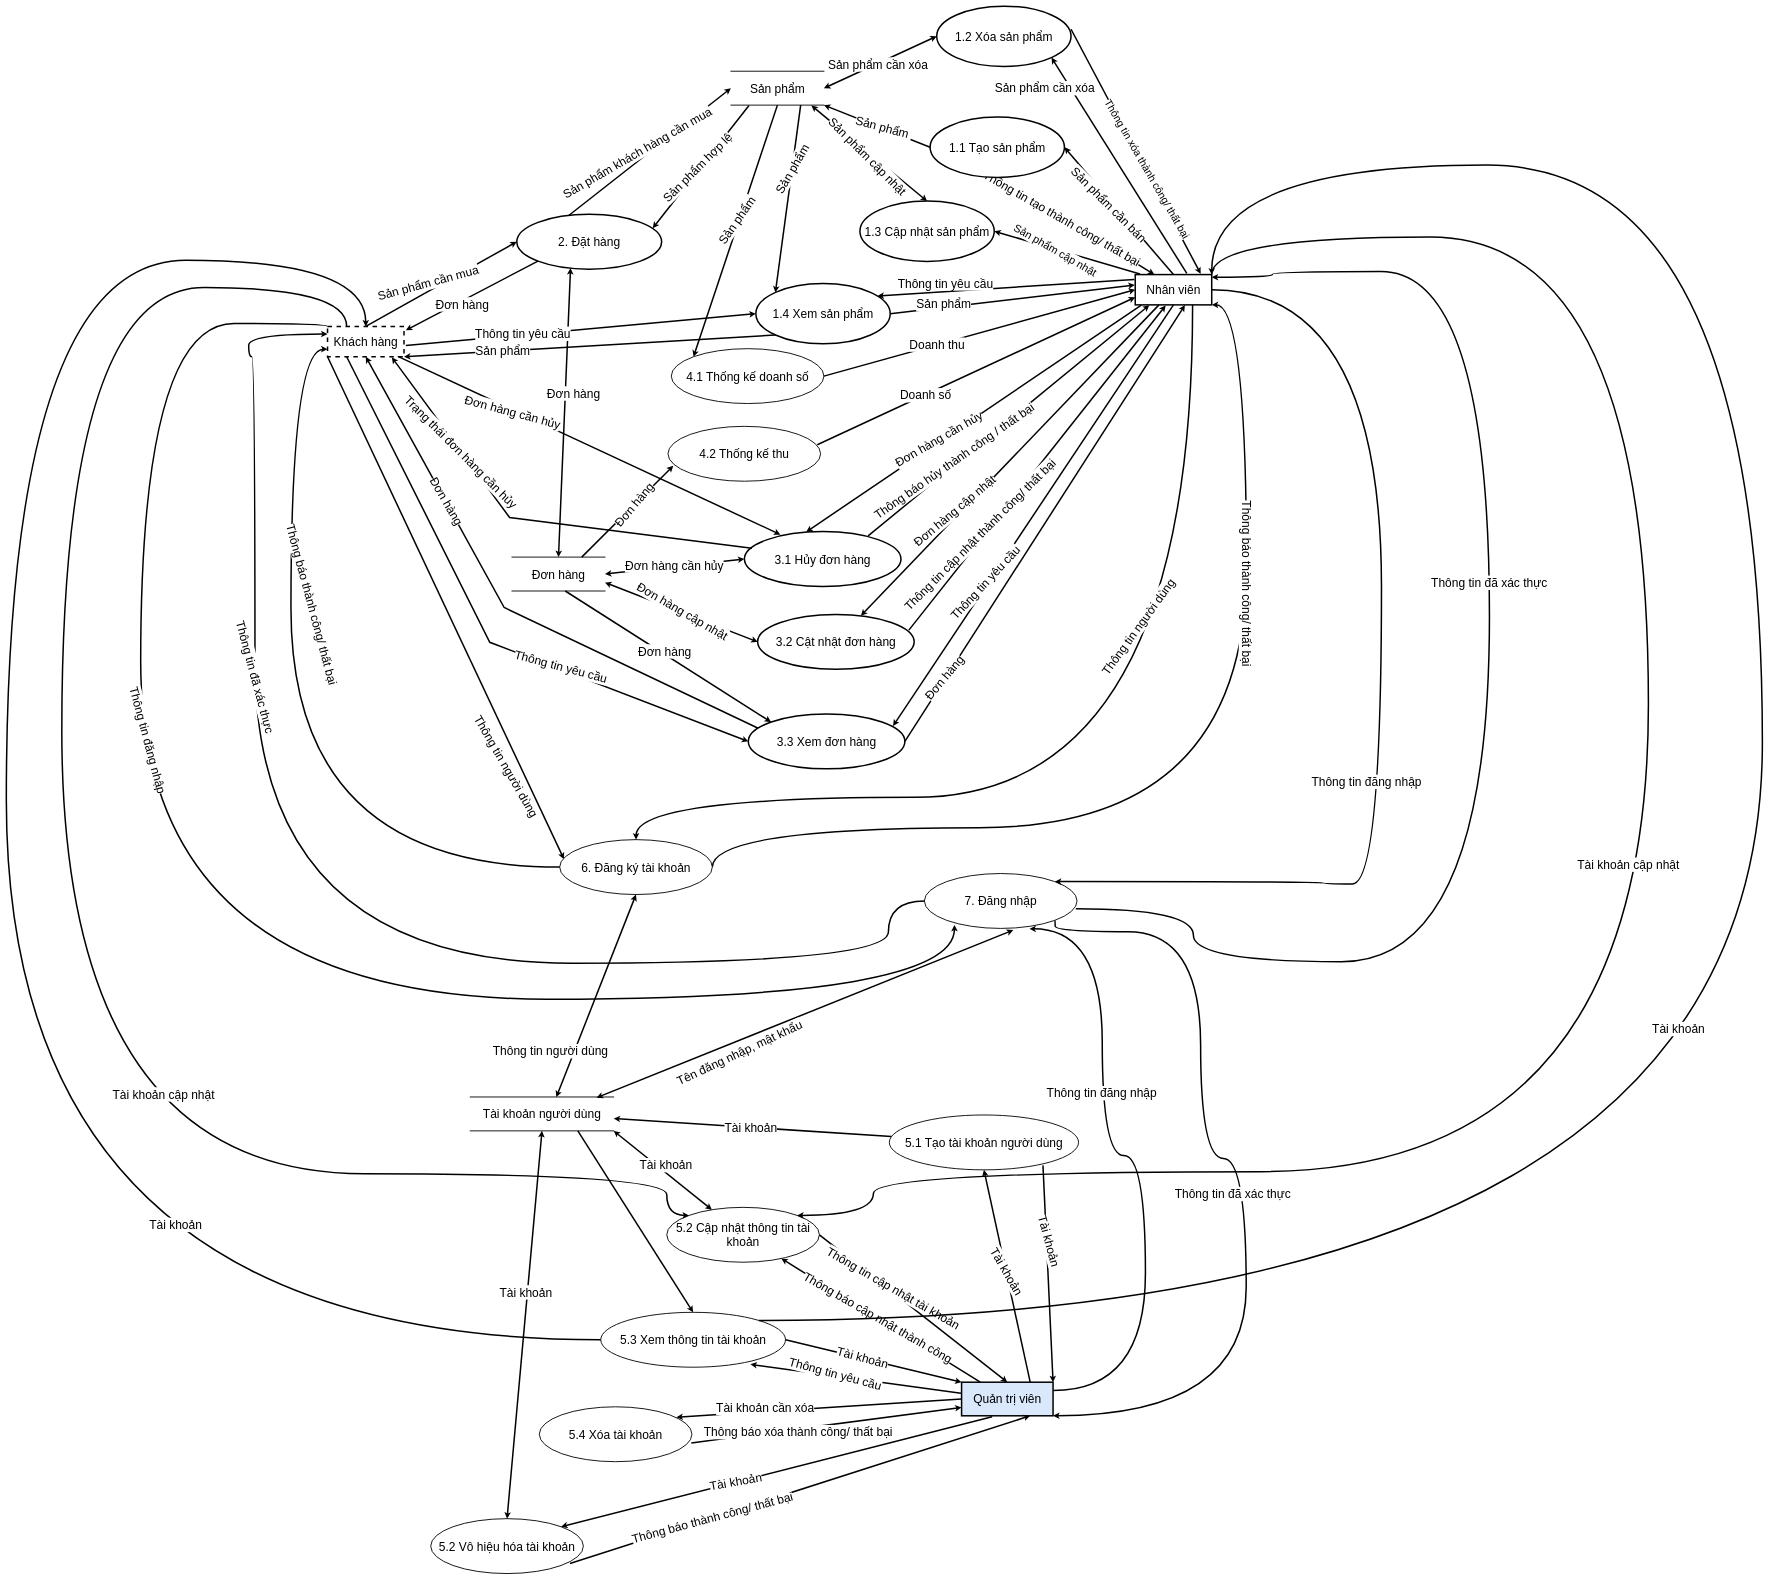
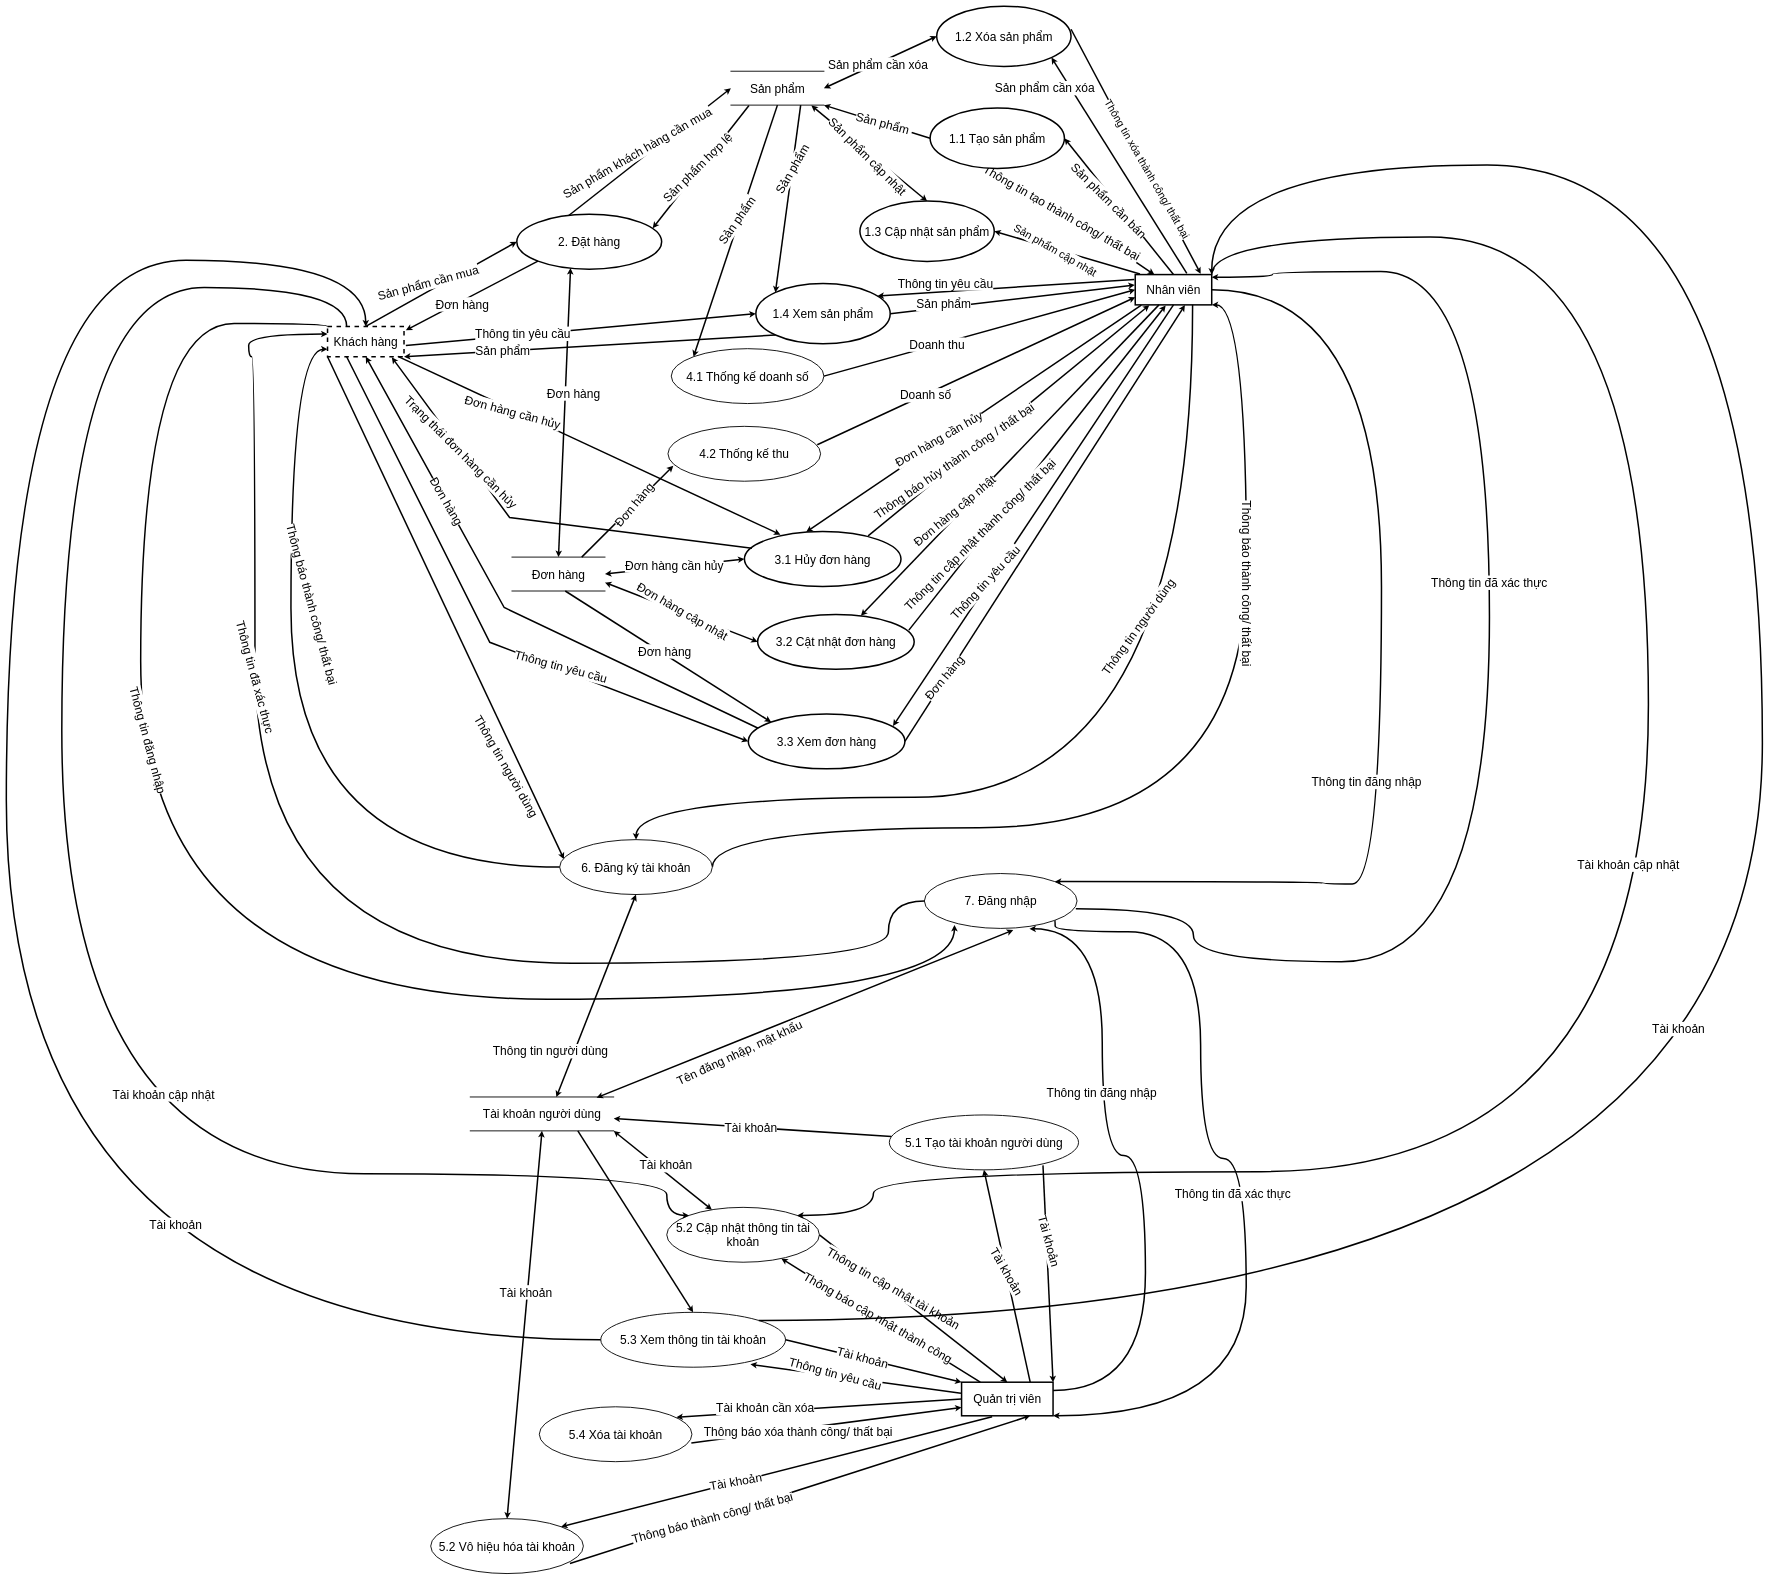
(997, 147) -> (997, 138)
(1007, 1399) -> (1007, 1399)
